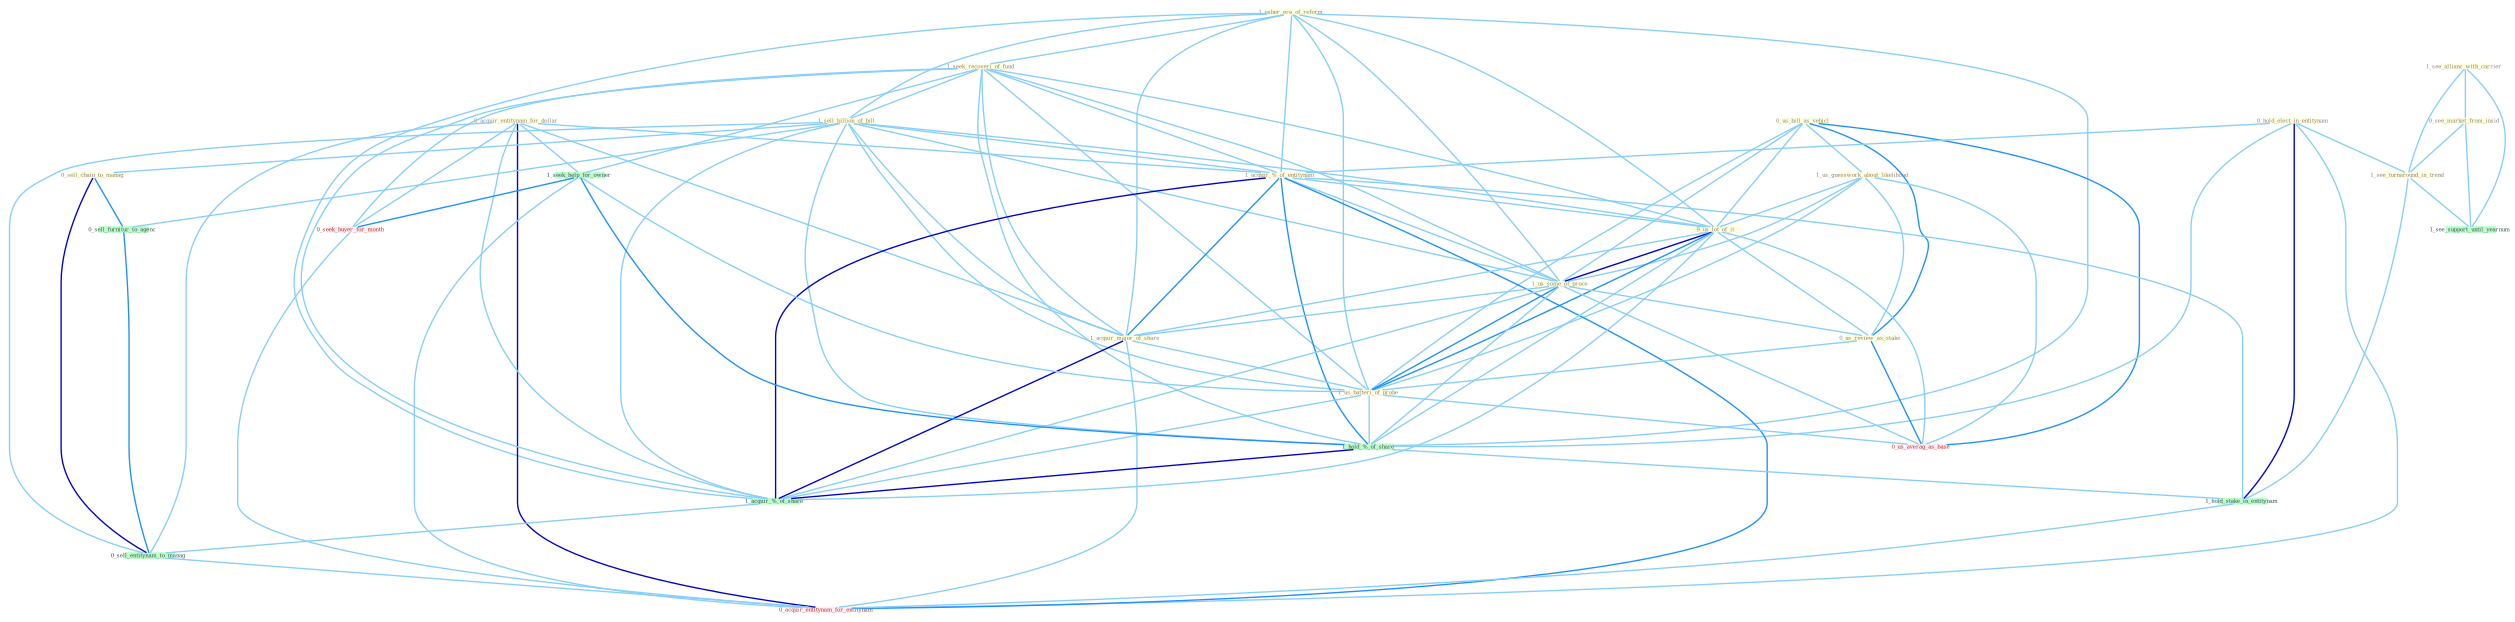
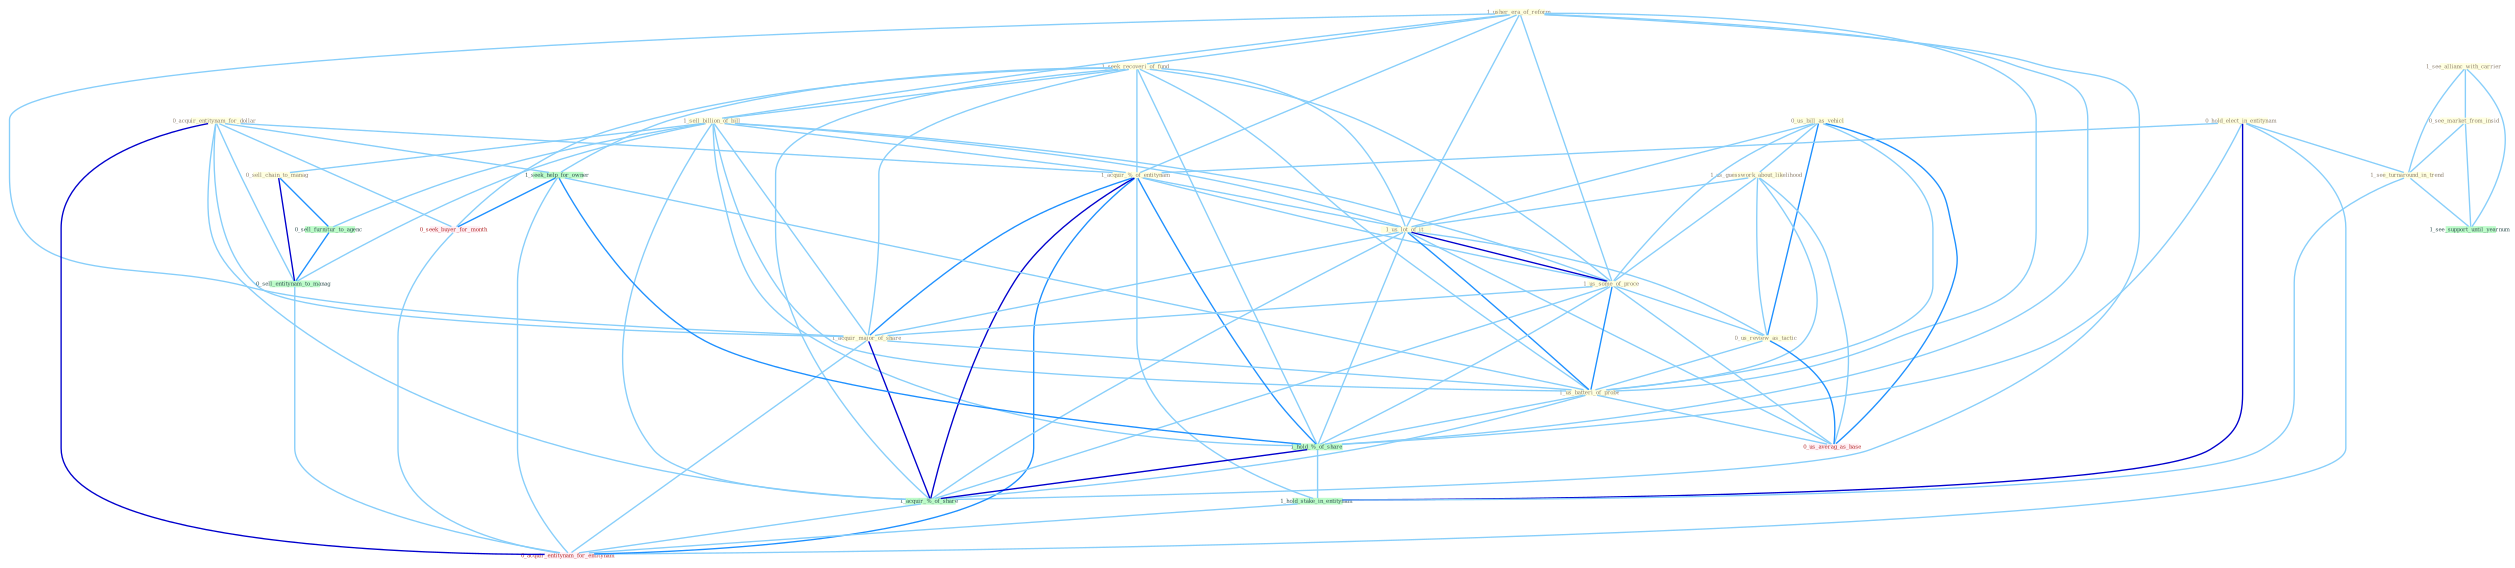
(1716, 230) -> (1406, 230)
(1870, 338) -> (1767, 338)
(462, 528) -> (750, 528)
